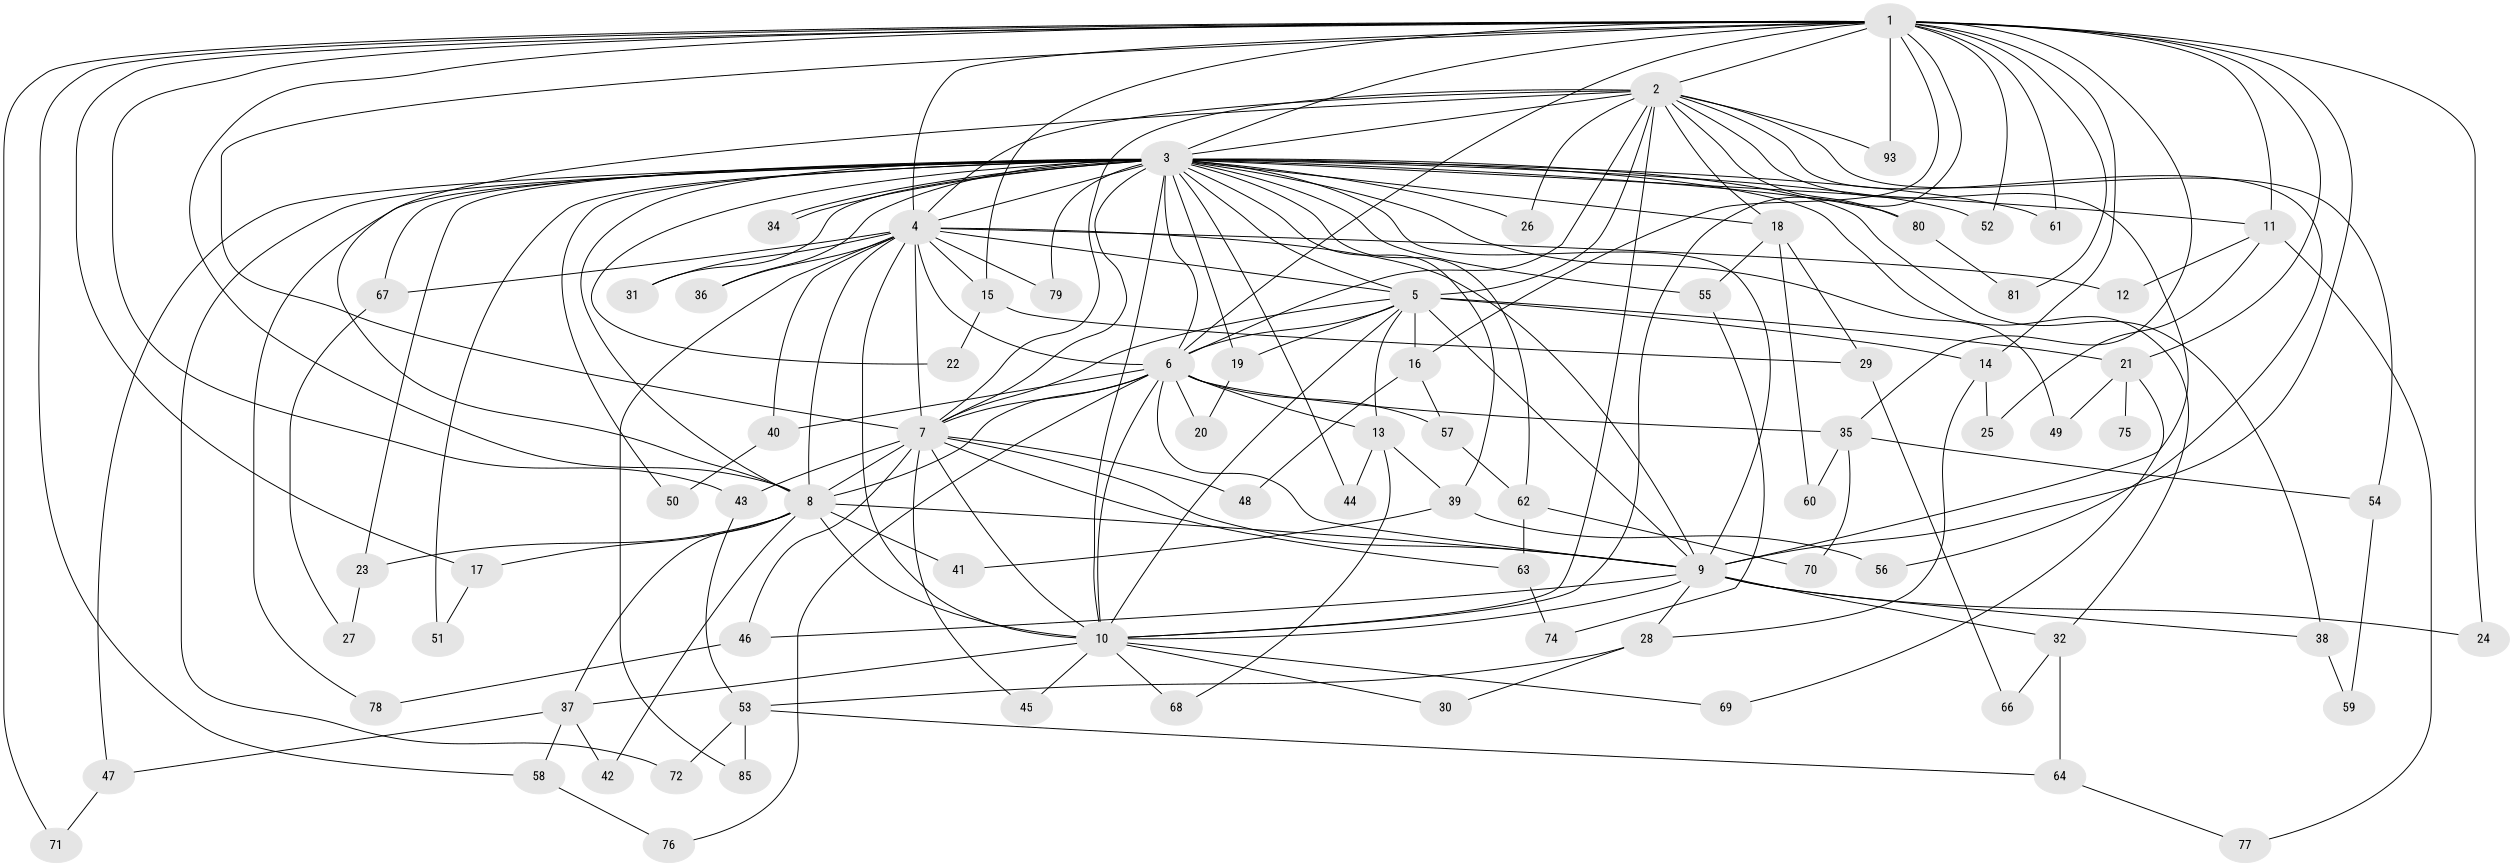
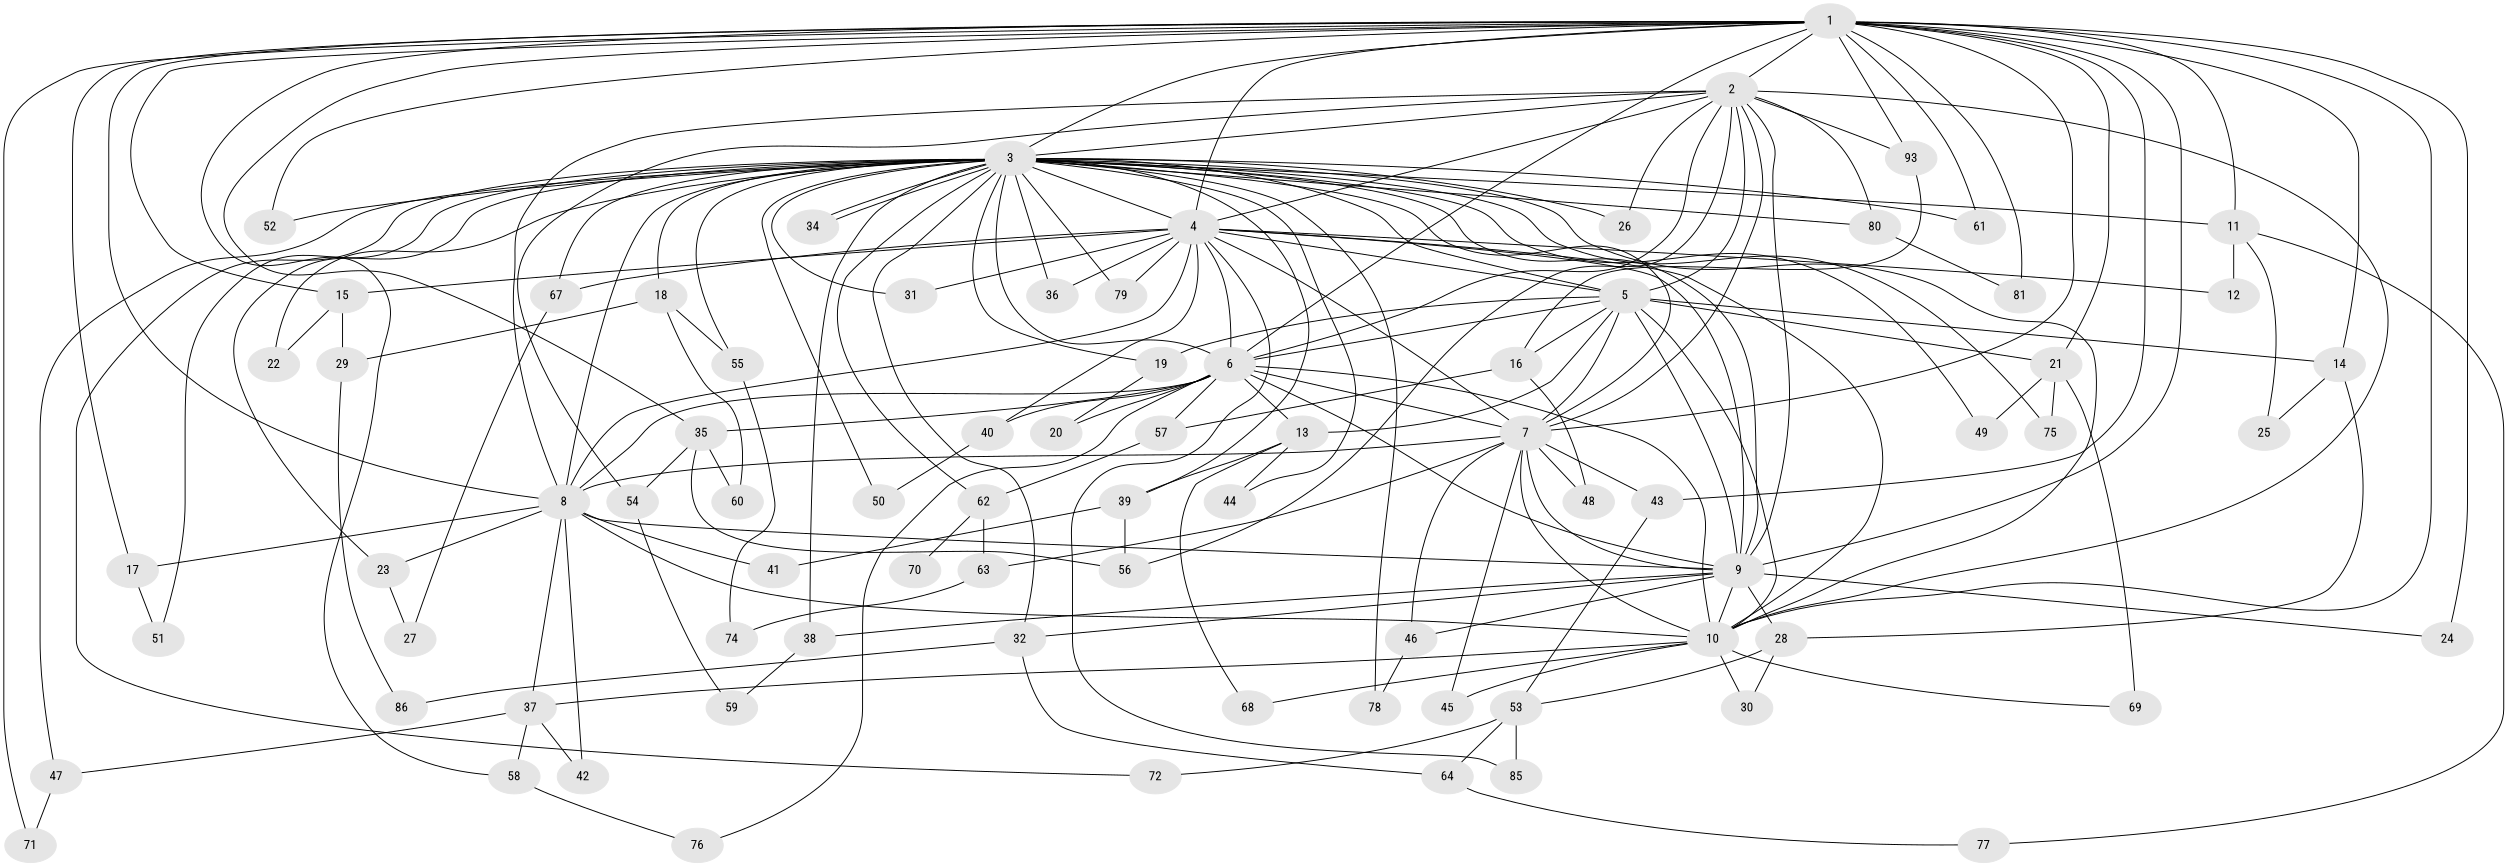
(1707, 166) -> none
(1739, 205) -> (1739, 268)
none -> (1538, 229)
(1847, 506) -> (827, 551)
(2008, 708) -> (402, 708)
